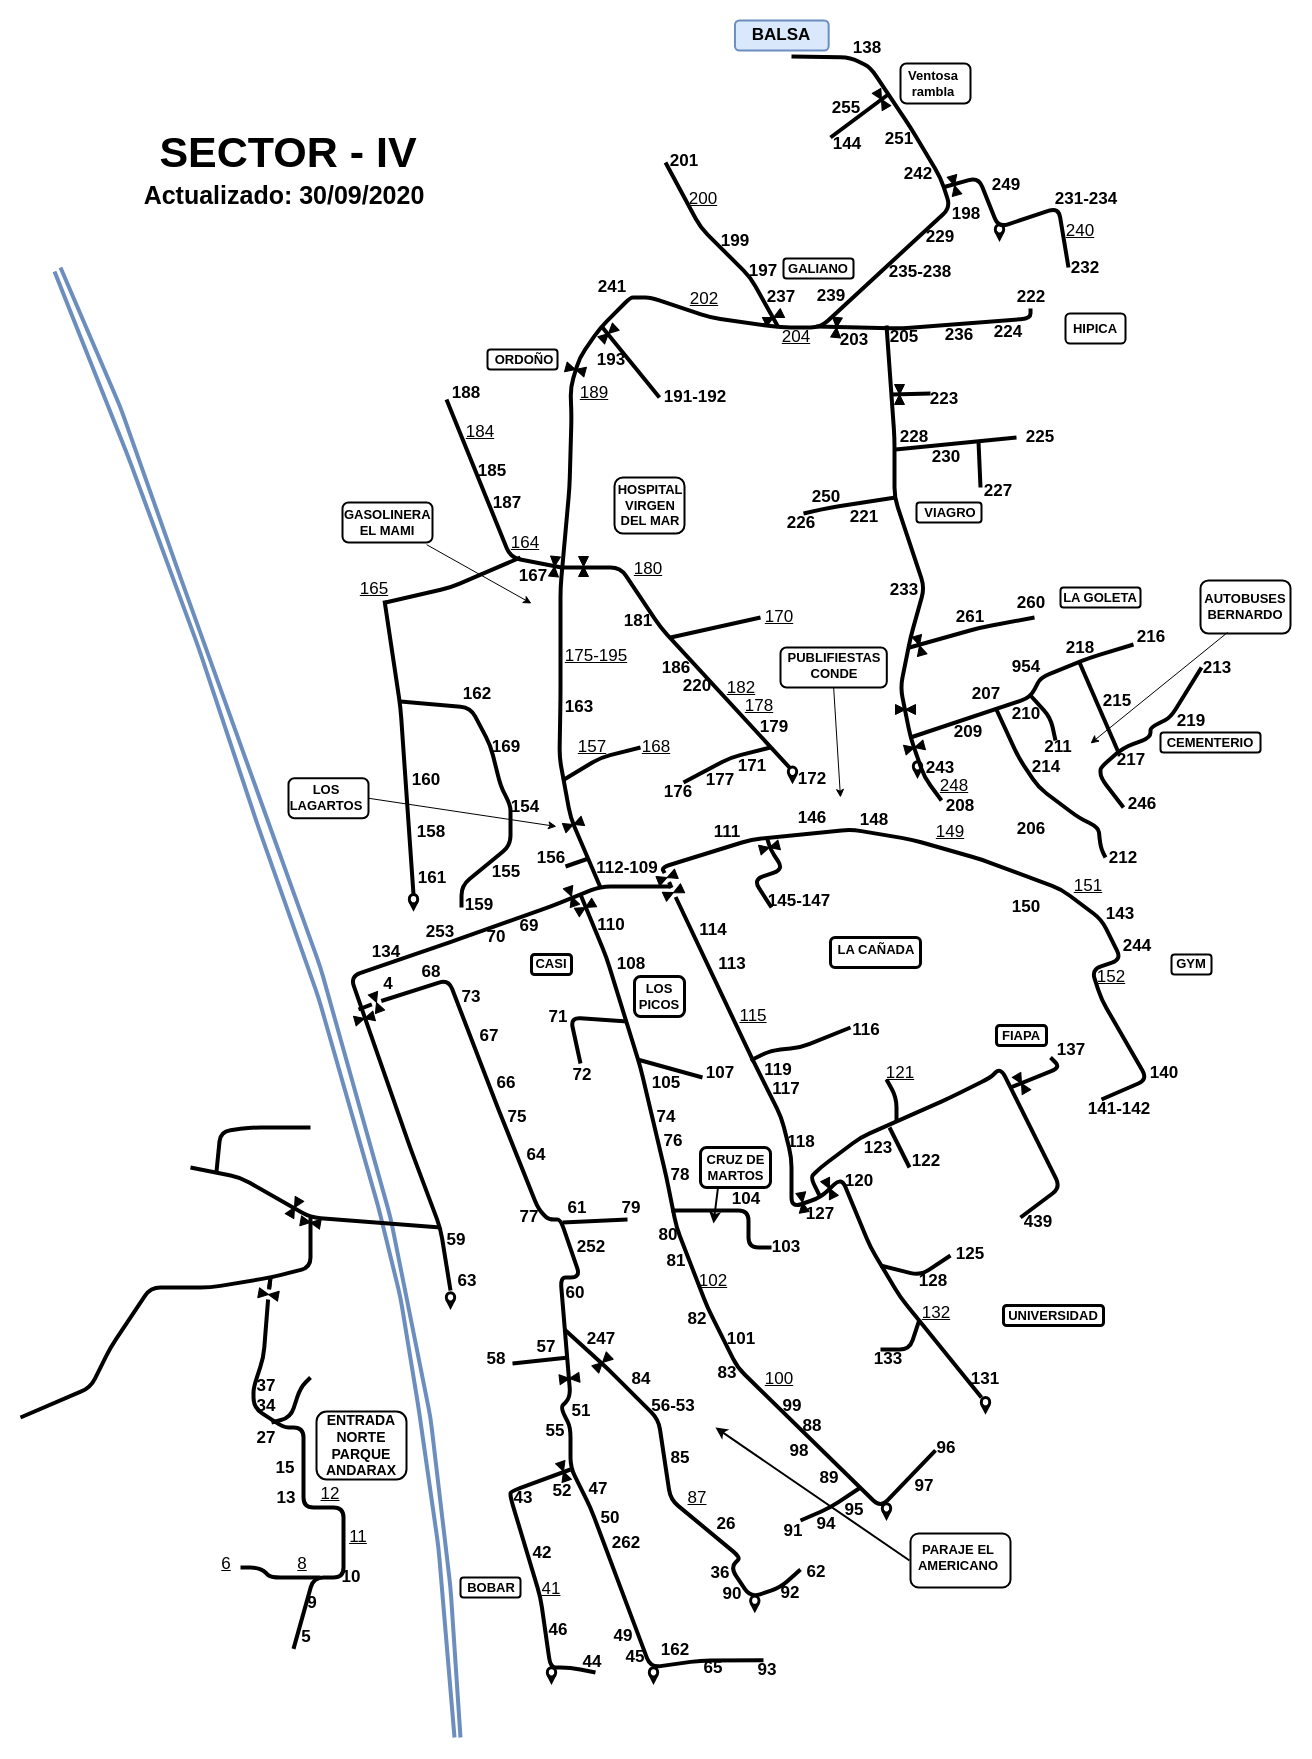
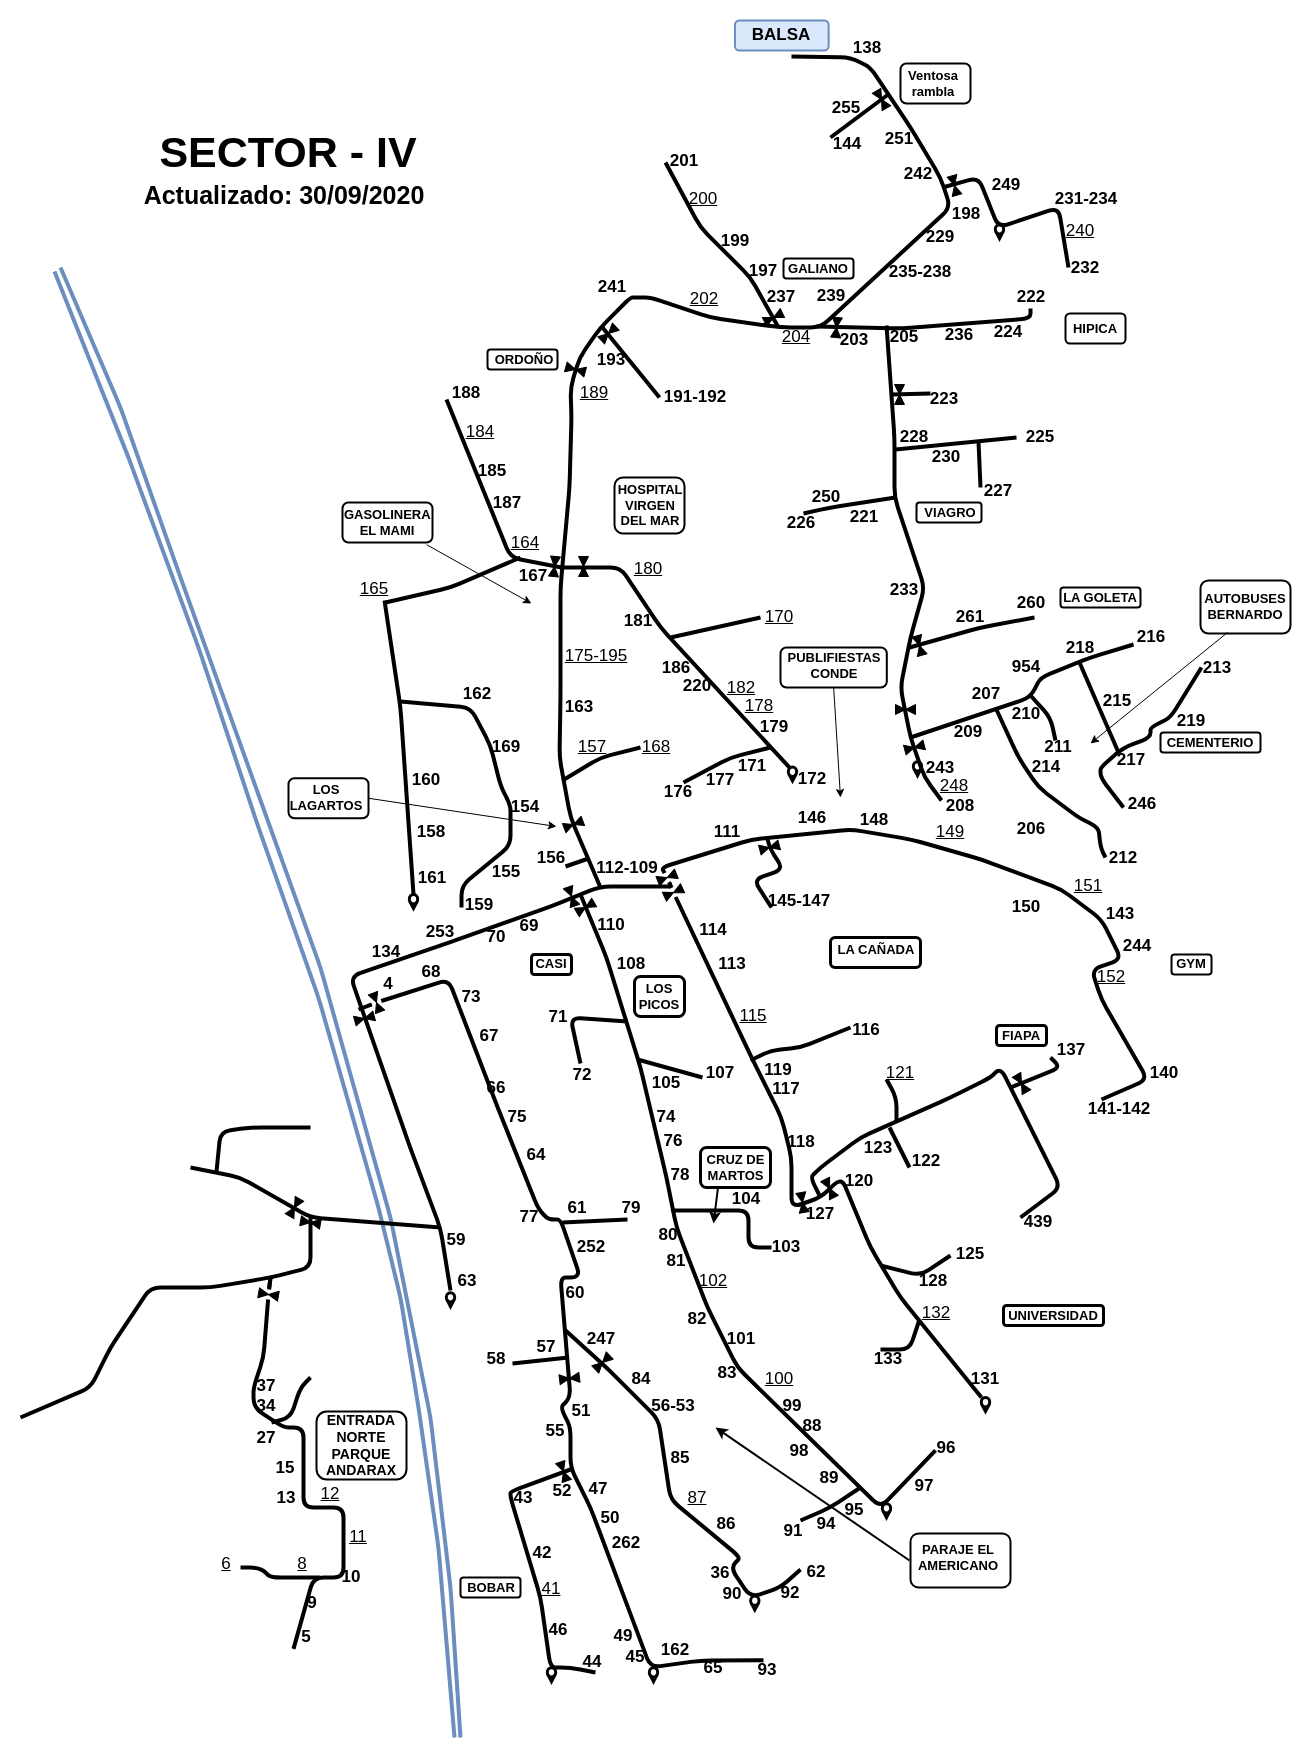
(507, 1084) -> (497, 1089)
(727, 1525) -> (727, 1525)
